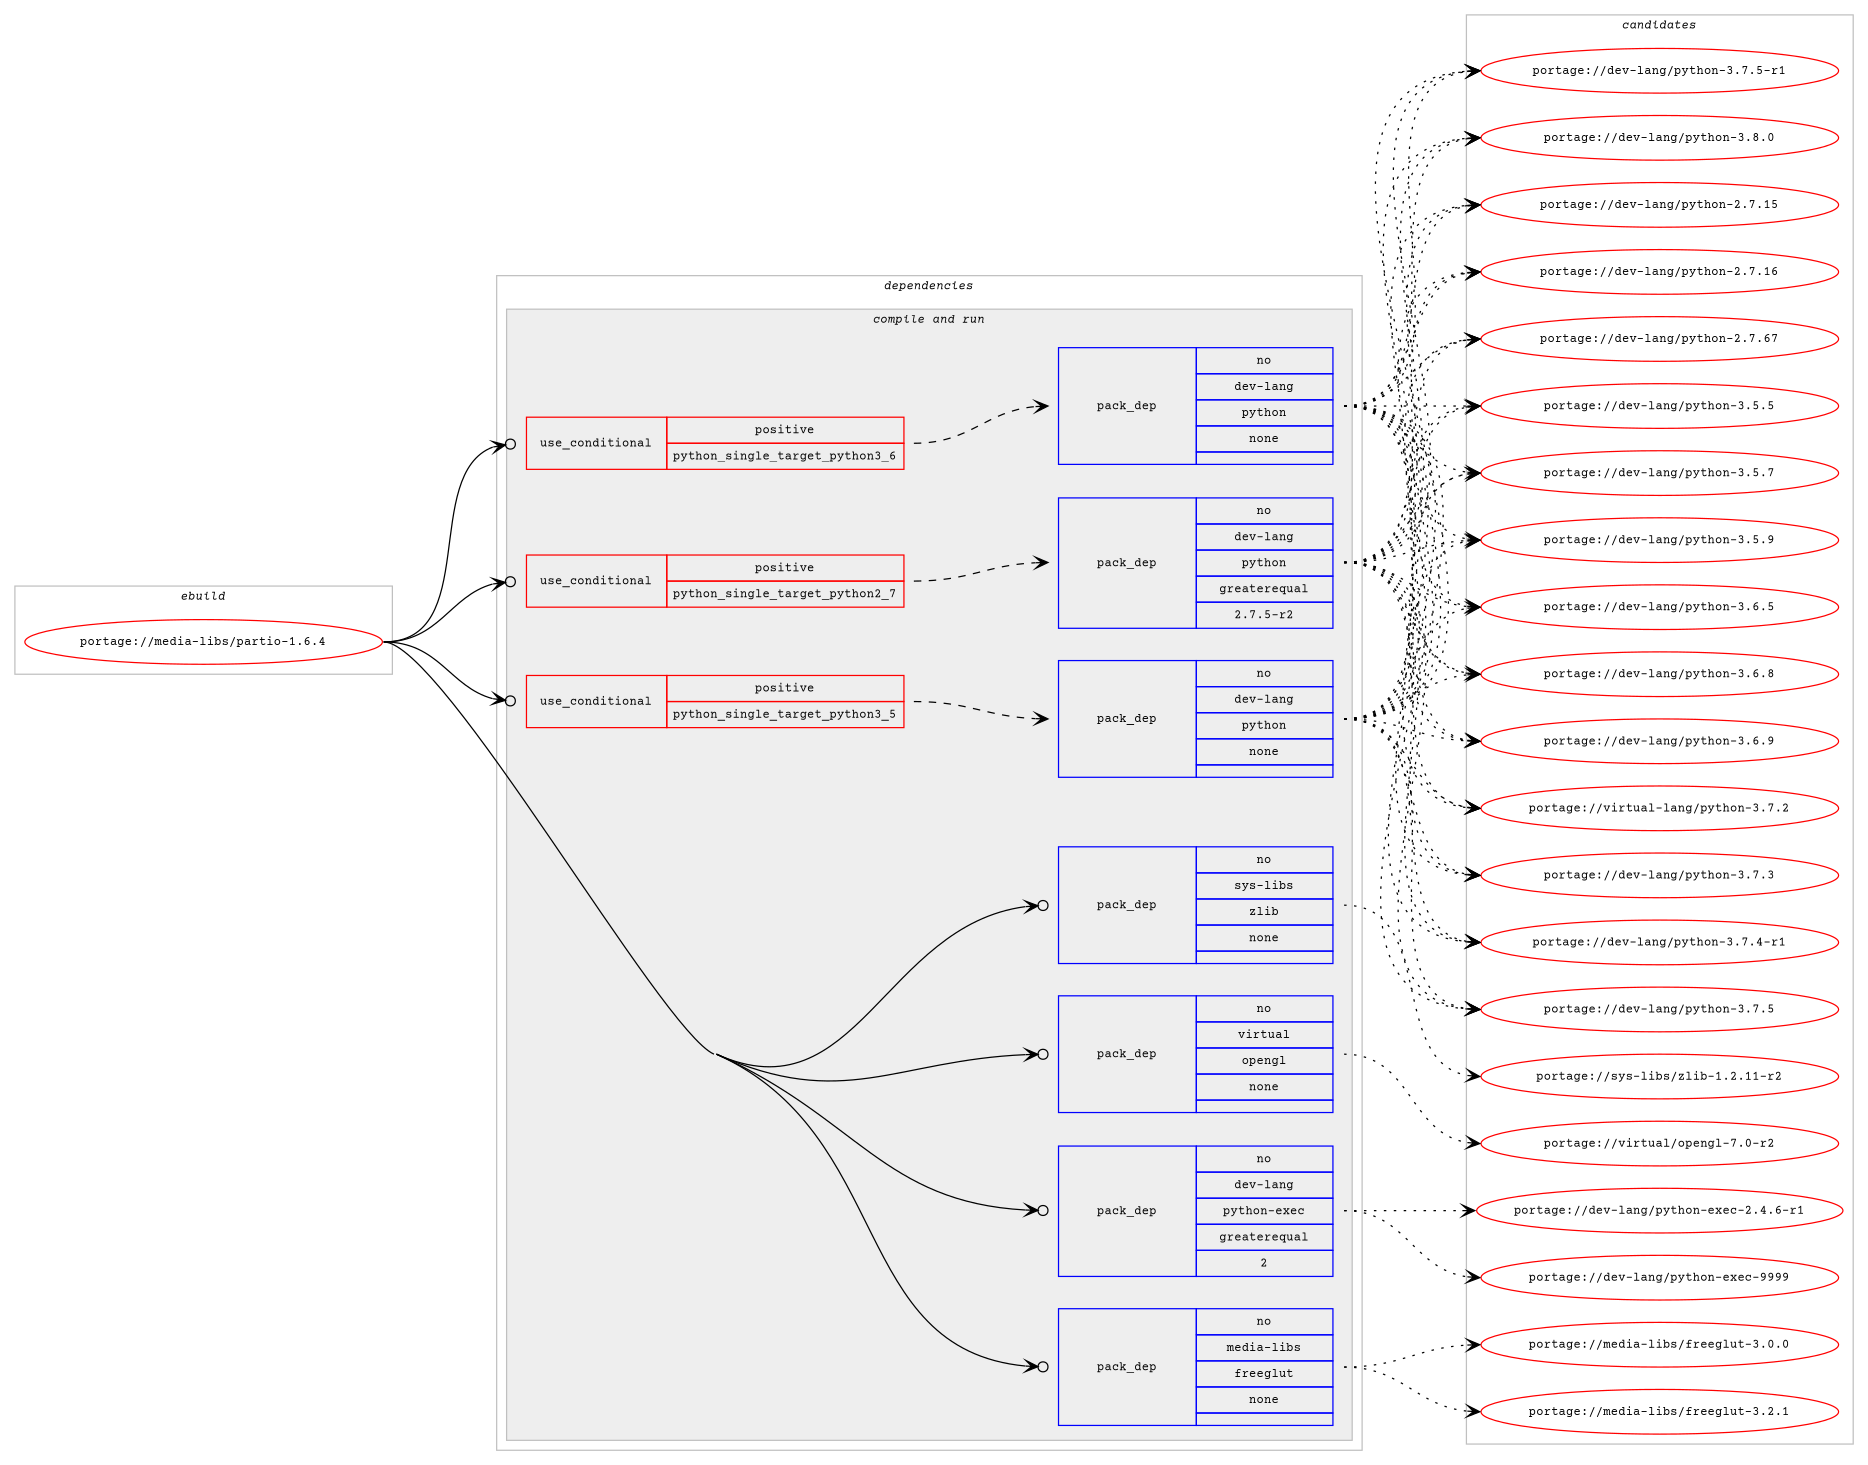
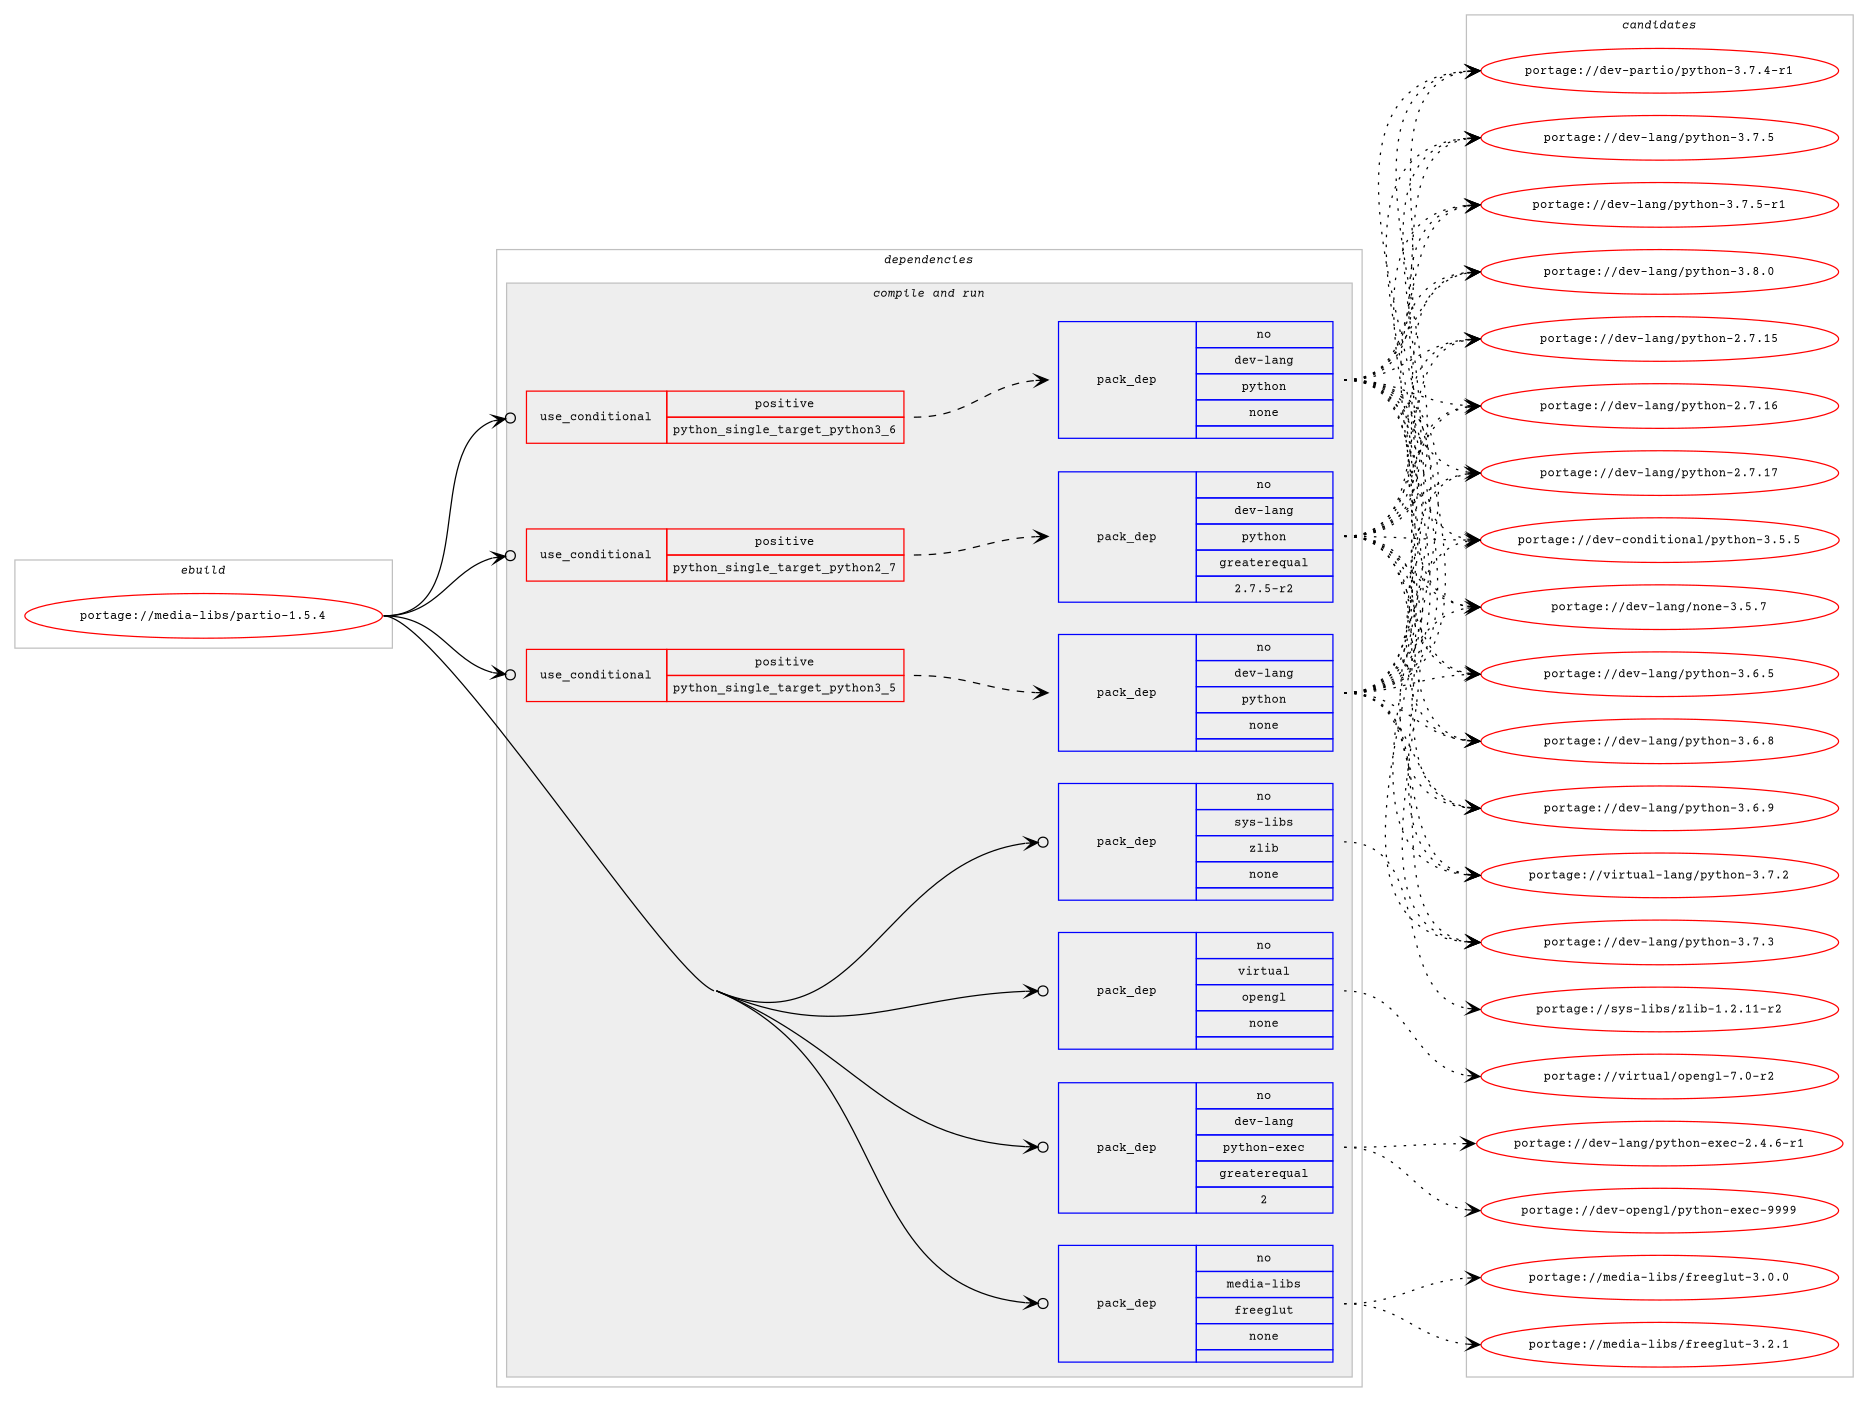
(1660, 339) -> (1660, 473)
(1660, 406) -> (1660, 540)
(1660, 473) -> (1660, 607)
(1660, 540) -> none
(204, 642) -> (204, 616)
(1660, 942) -> (1660, 71)
(1660, 1278) -> (1660, 1211)
